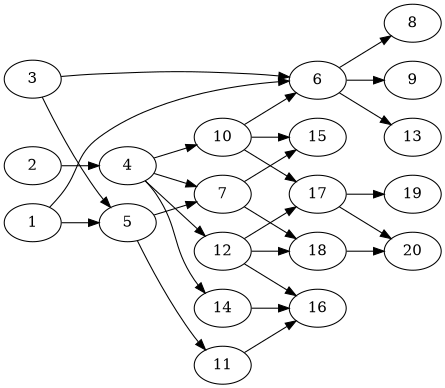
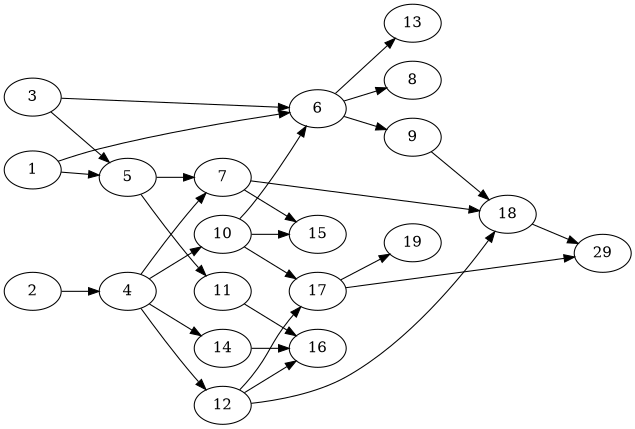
none -> (456, 172)
(413, 251) -> (603, 253)
